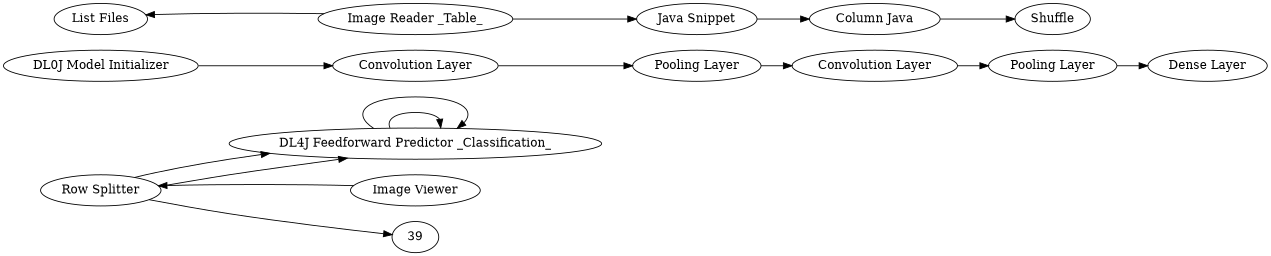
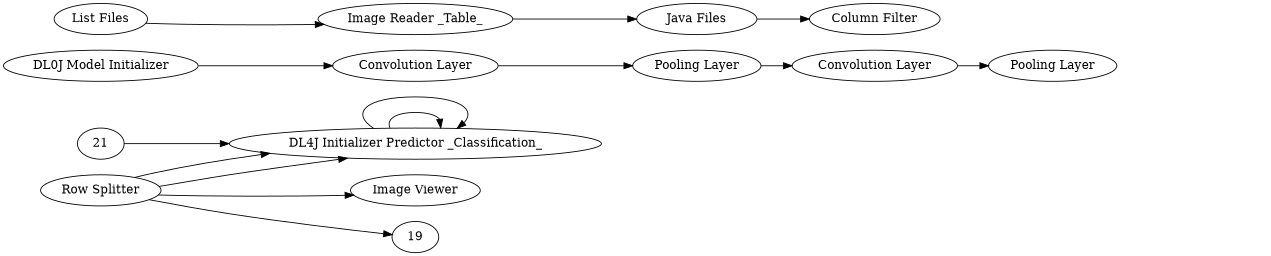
(239, 13) -> (231, 25)
(697, 19) -> (697, 19)
(875, 19) -> (875, 19)
(1053, 19) -> none
(1208, 66) -> none
none -> (101, 144)
(415, 144) -> (415, 144)
(261, 185) -> (252, 196)
(415, 237) -> (415, 237)
